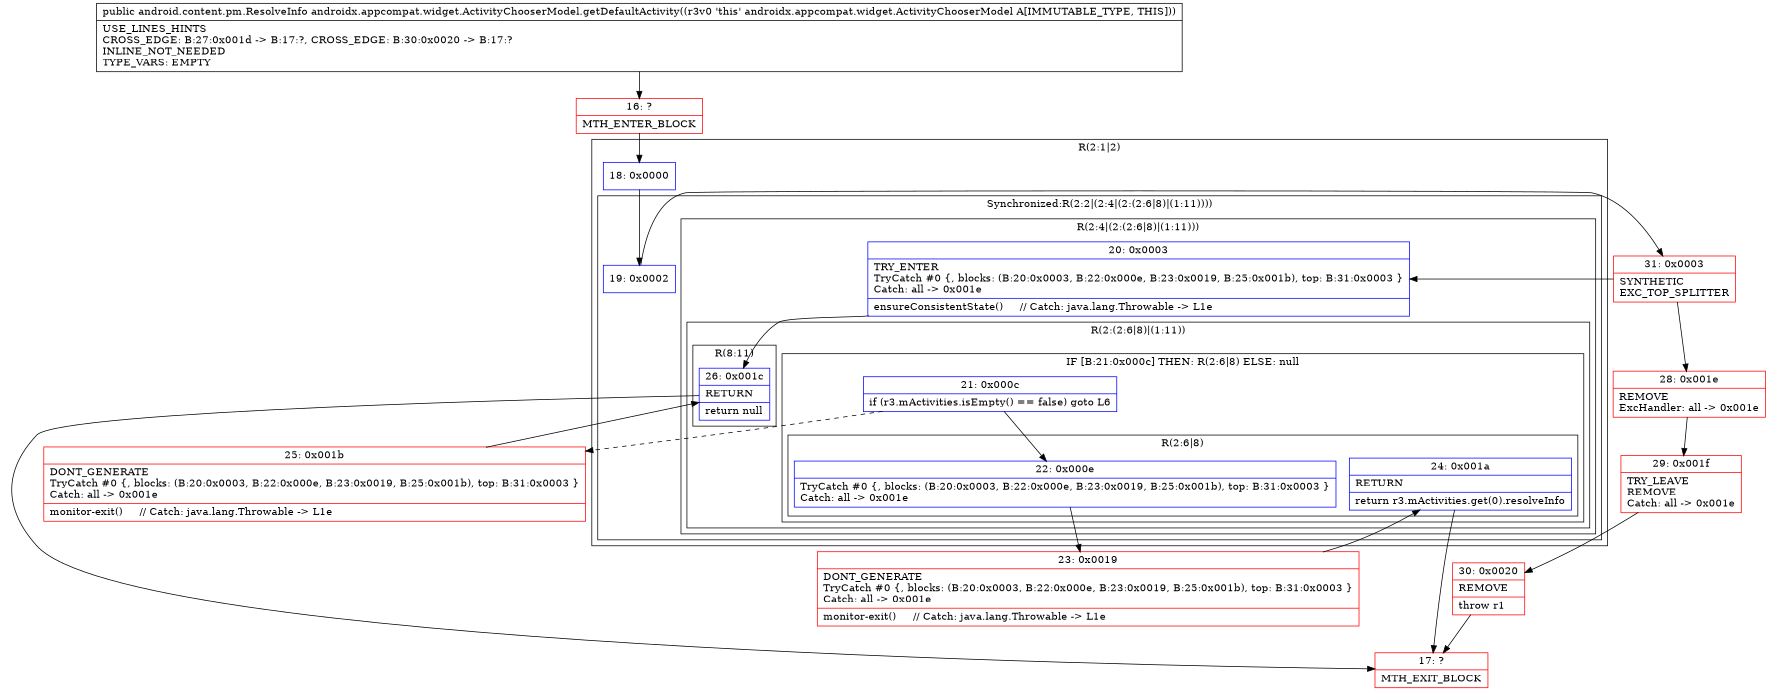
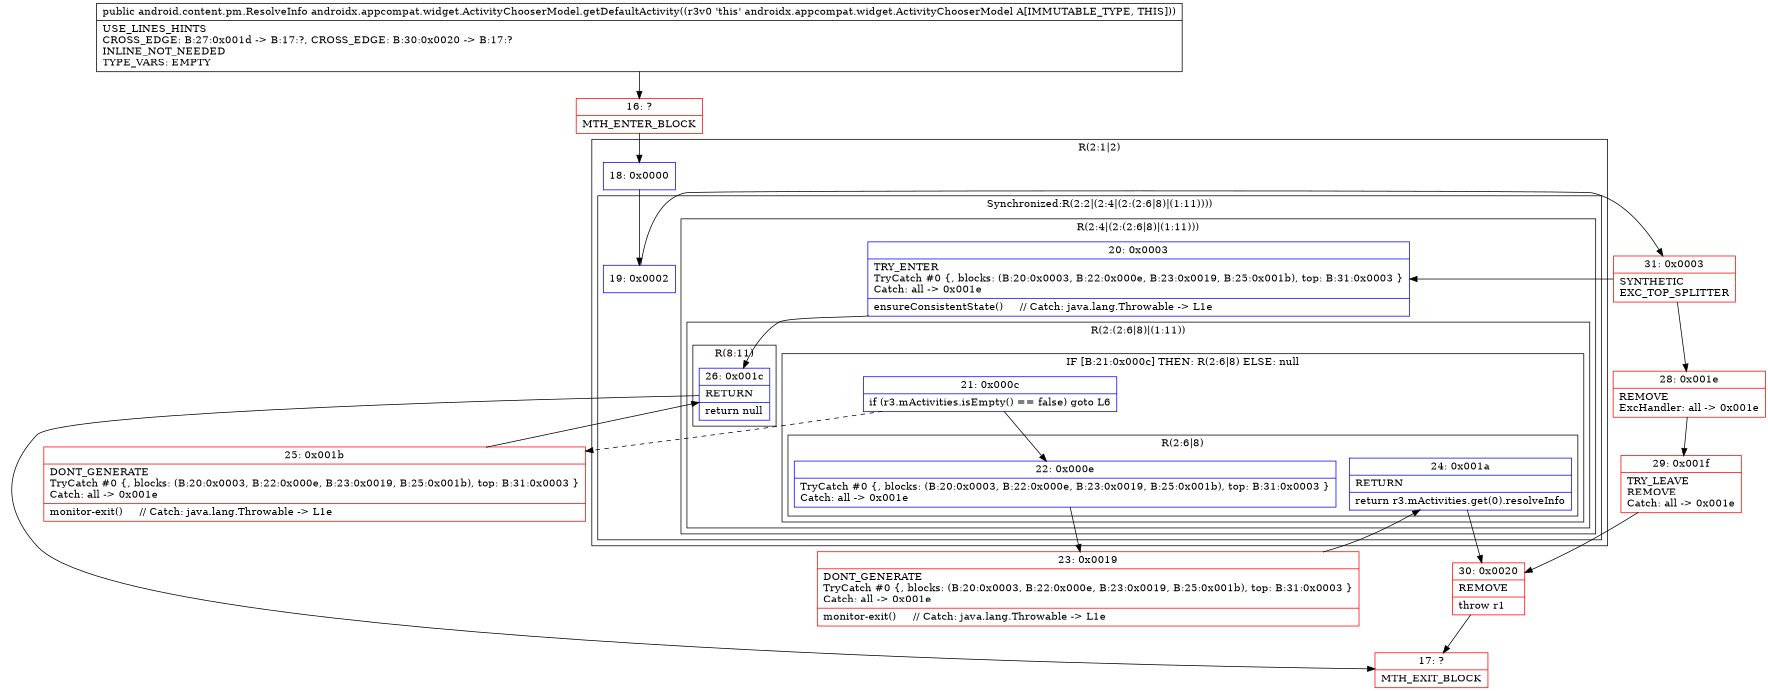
(1442, 577) -> (1474, 533)
